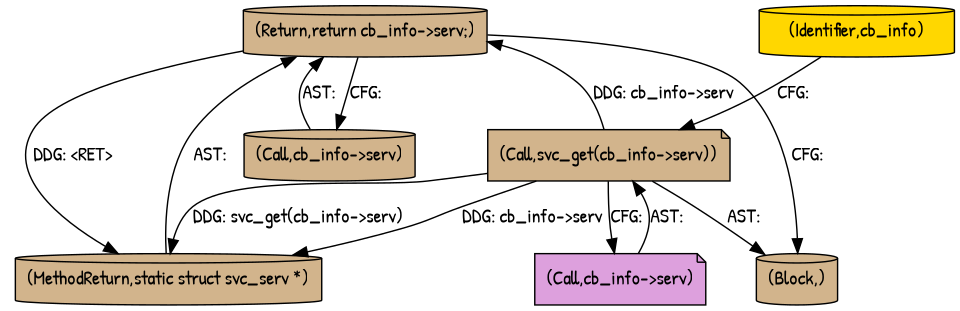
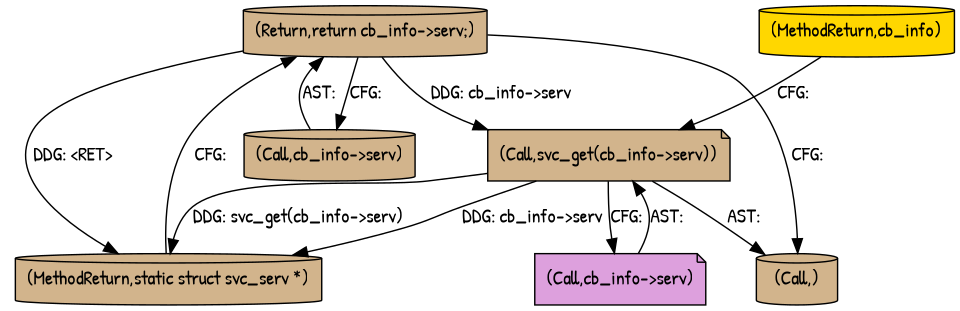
(857, 31) -> (857, 31)
(565, 73) -> (423, 99)
(213, 155) -> (213, 155)
(797, 279) -> (797, 279)
